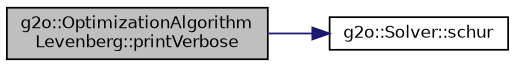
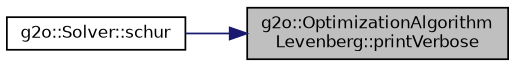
(290, 33) -> (208, 33)
